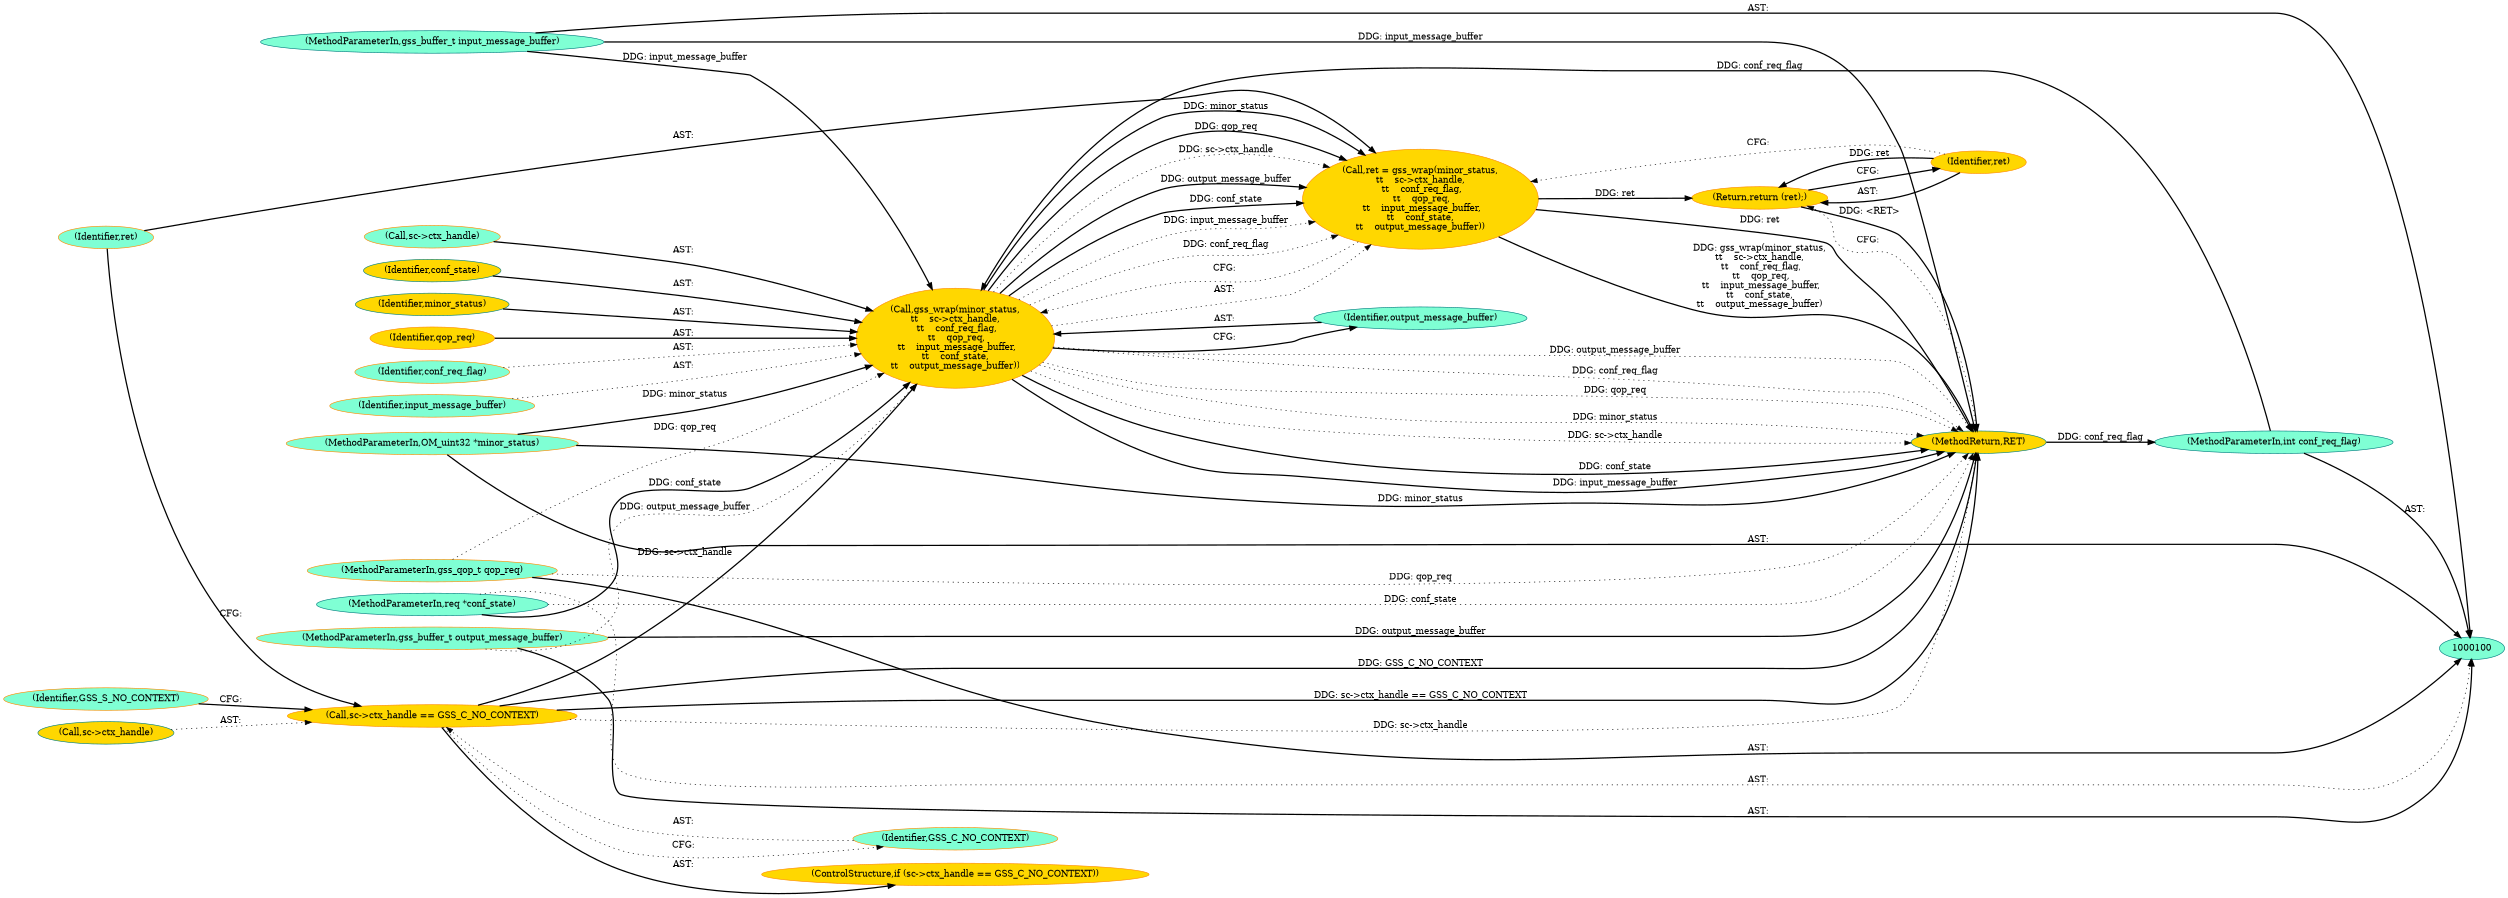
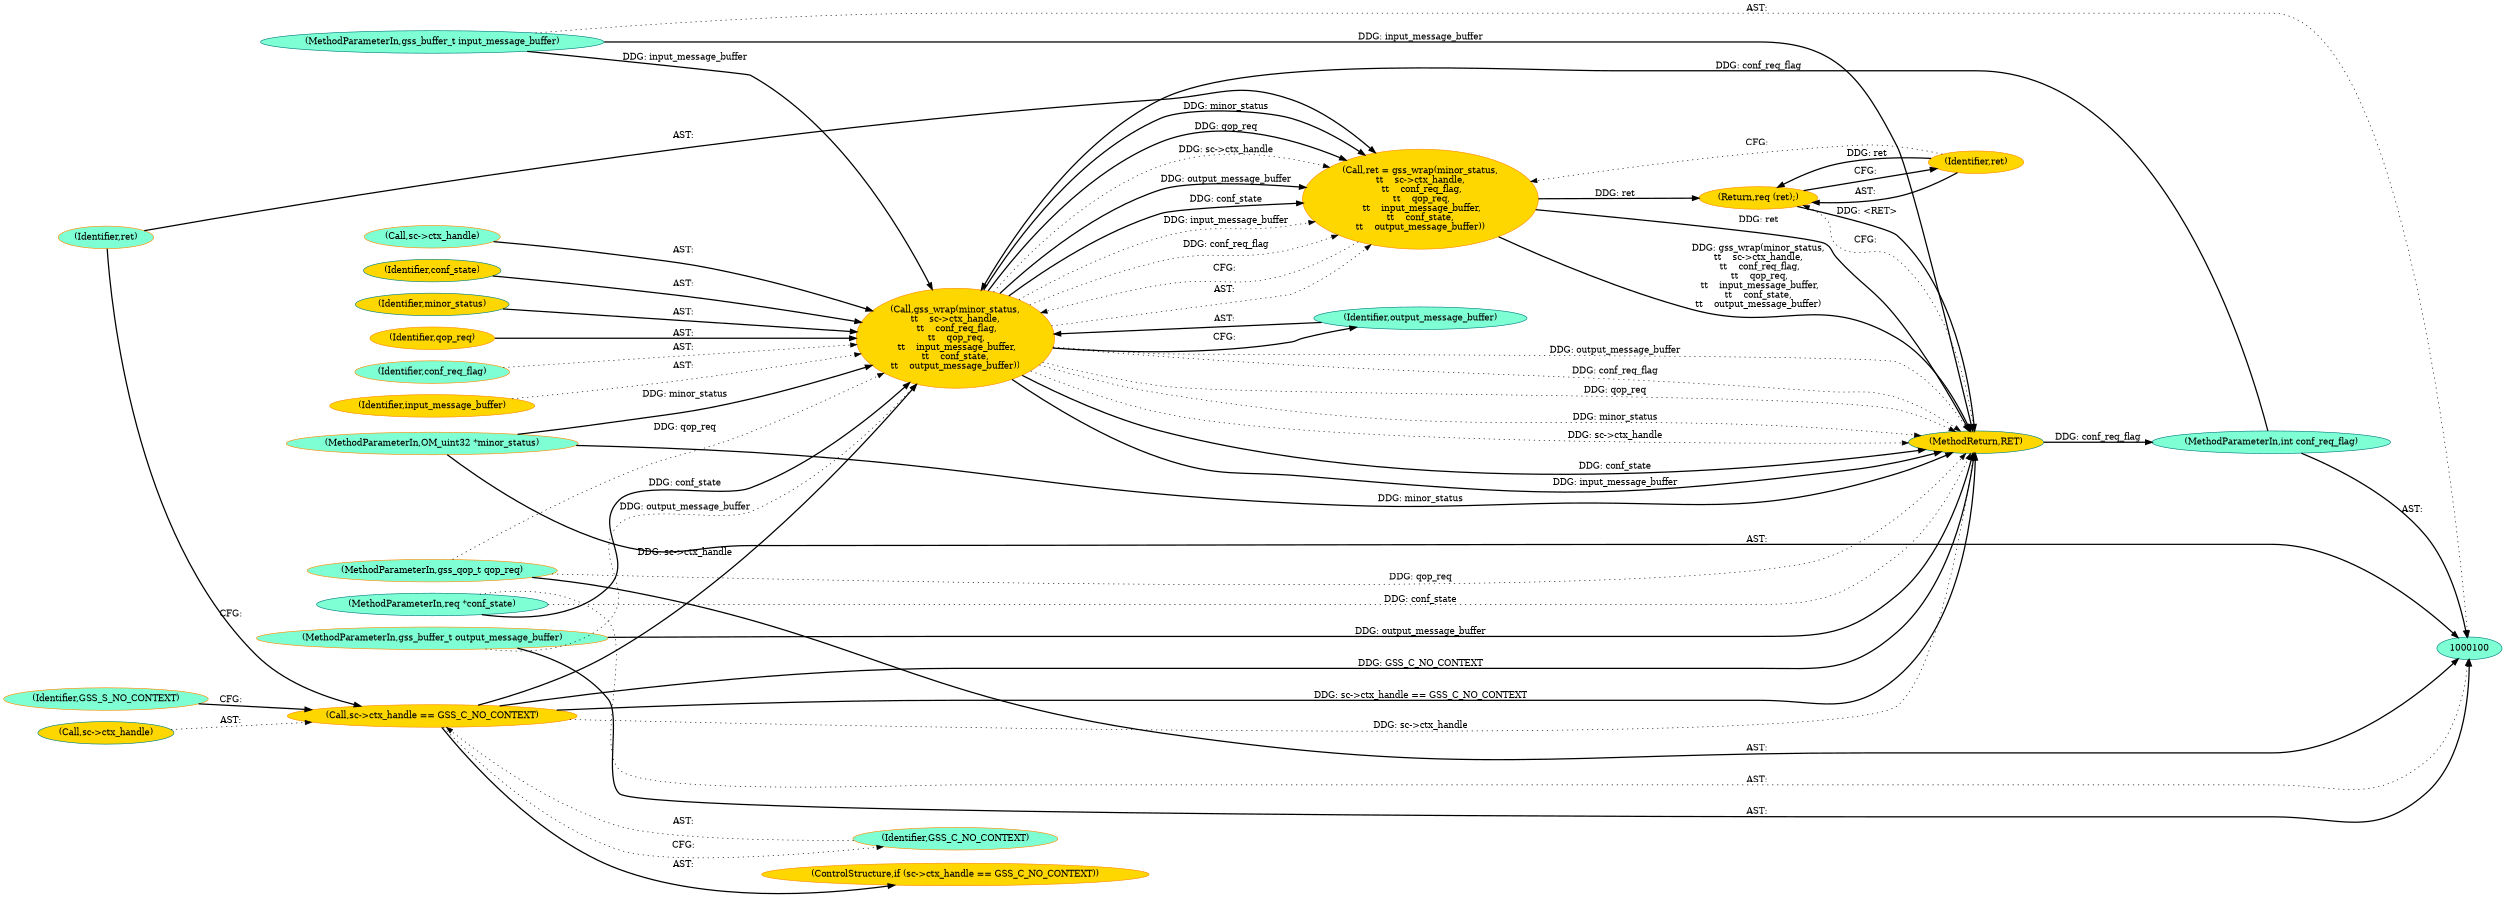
(1740, 13) -> (1739, 13)
(1760, 198) -> (1758, 198)
(432, 406) -> (432, 406)
